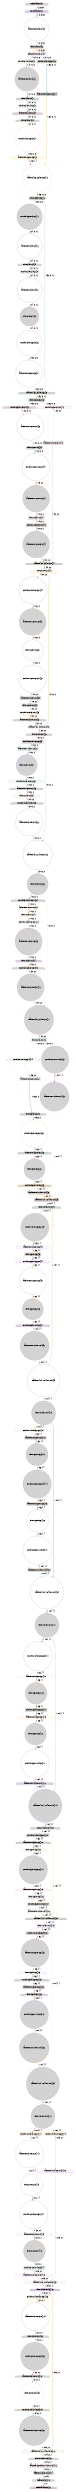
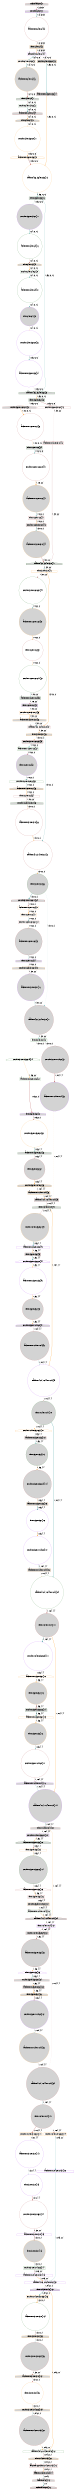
(33, 161) -> (34, 161)
